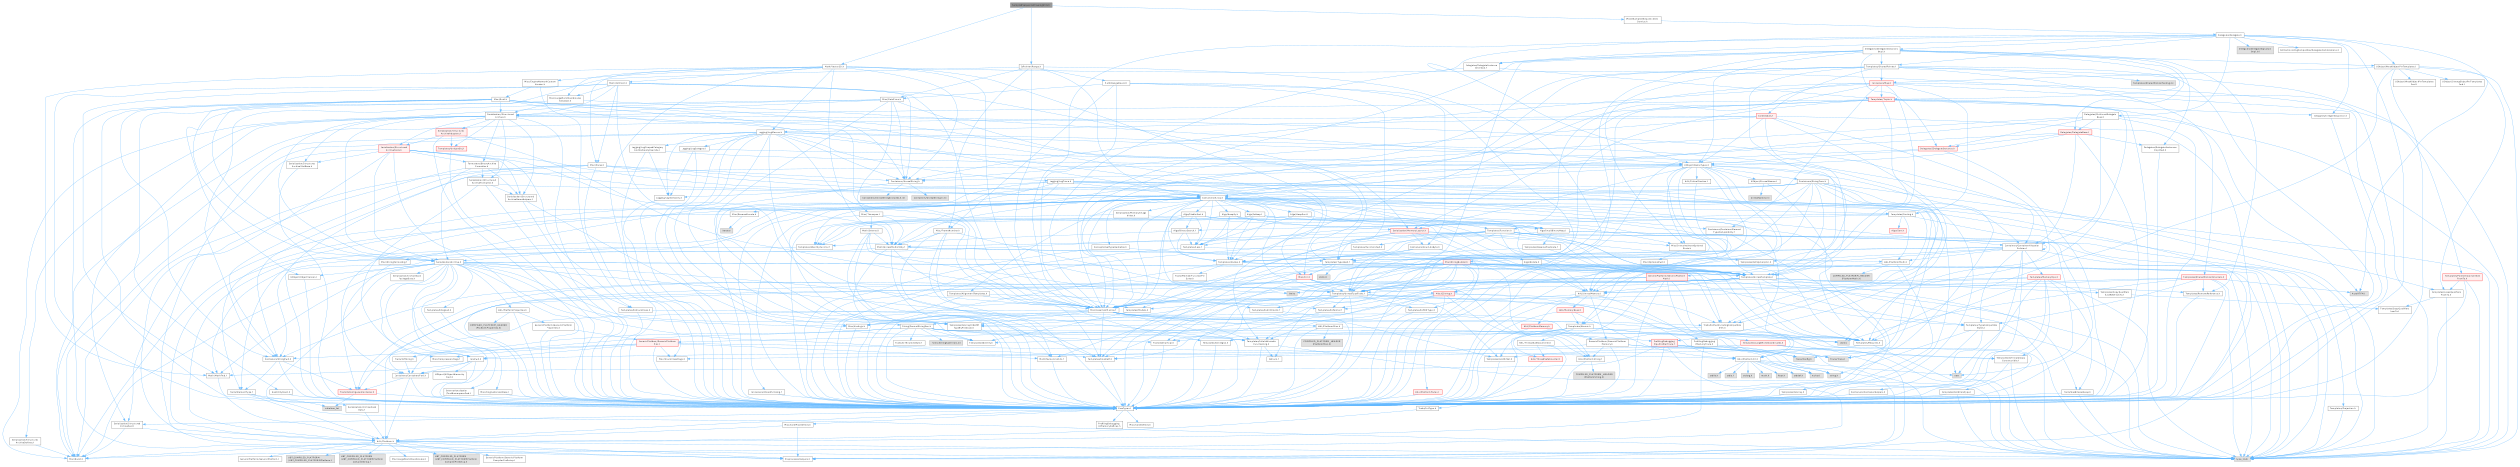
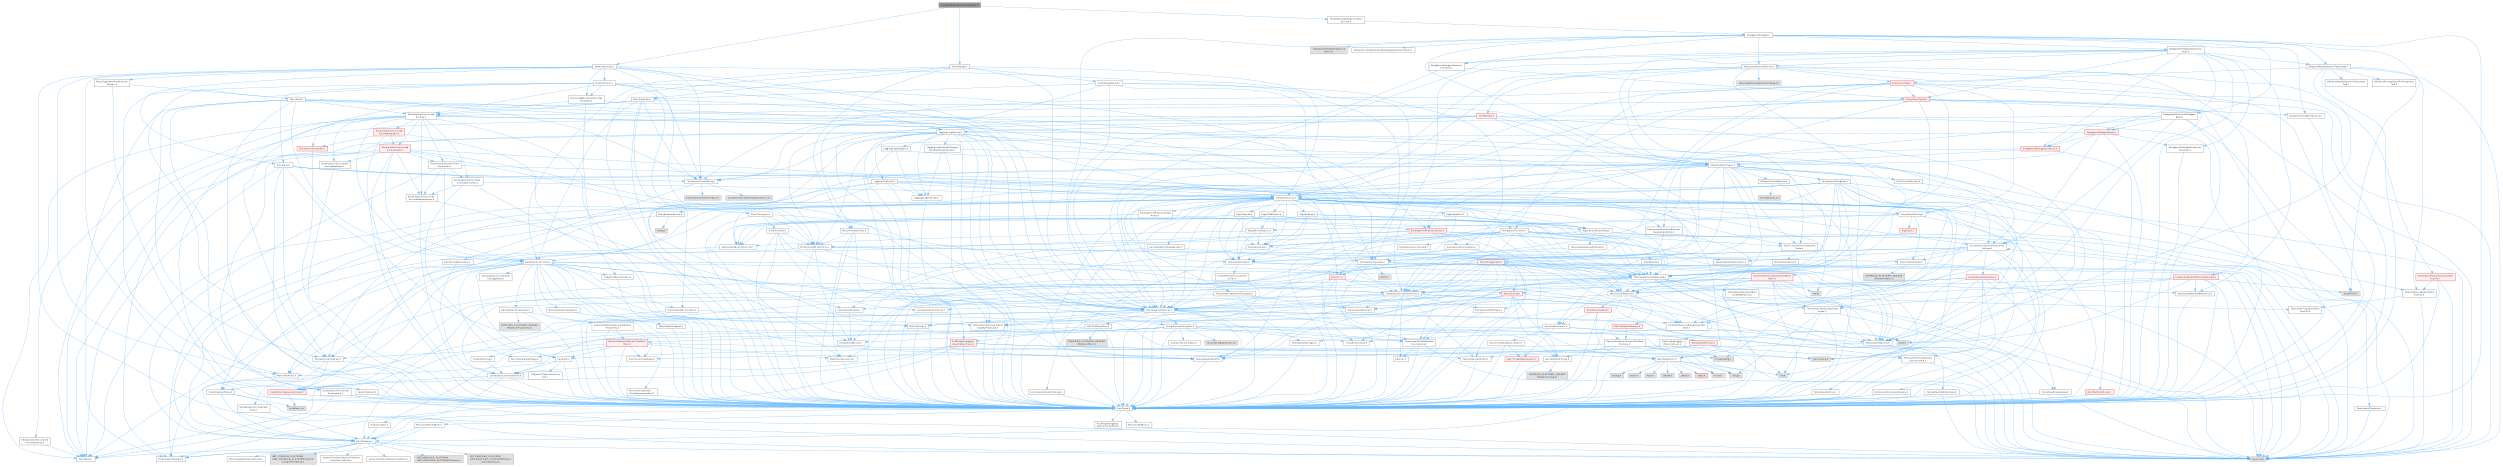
(1031, 67) -> (960, 67)
(1763, 343) -> (1703, 343)
(1731, 376) -> (1702, 376)
(631, 417) -> (732, 405)
